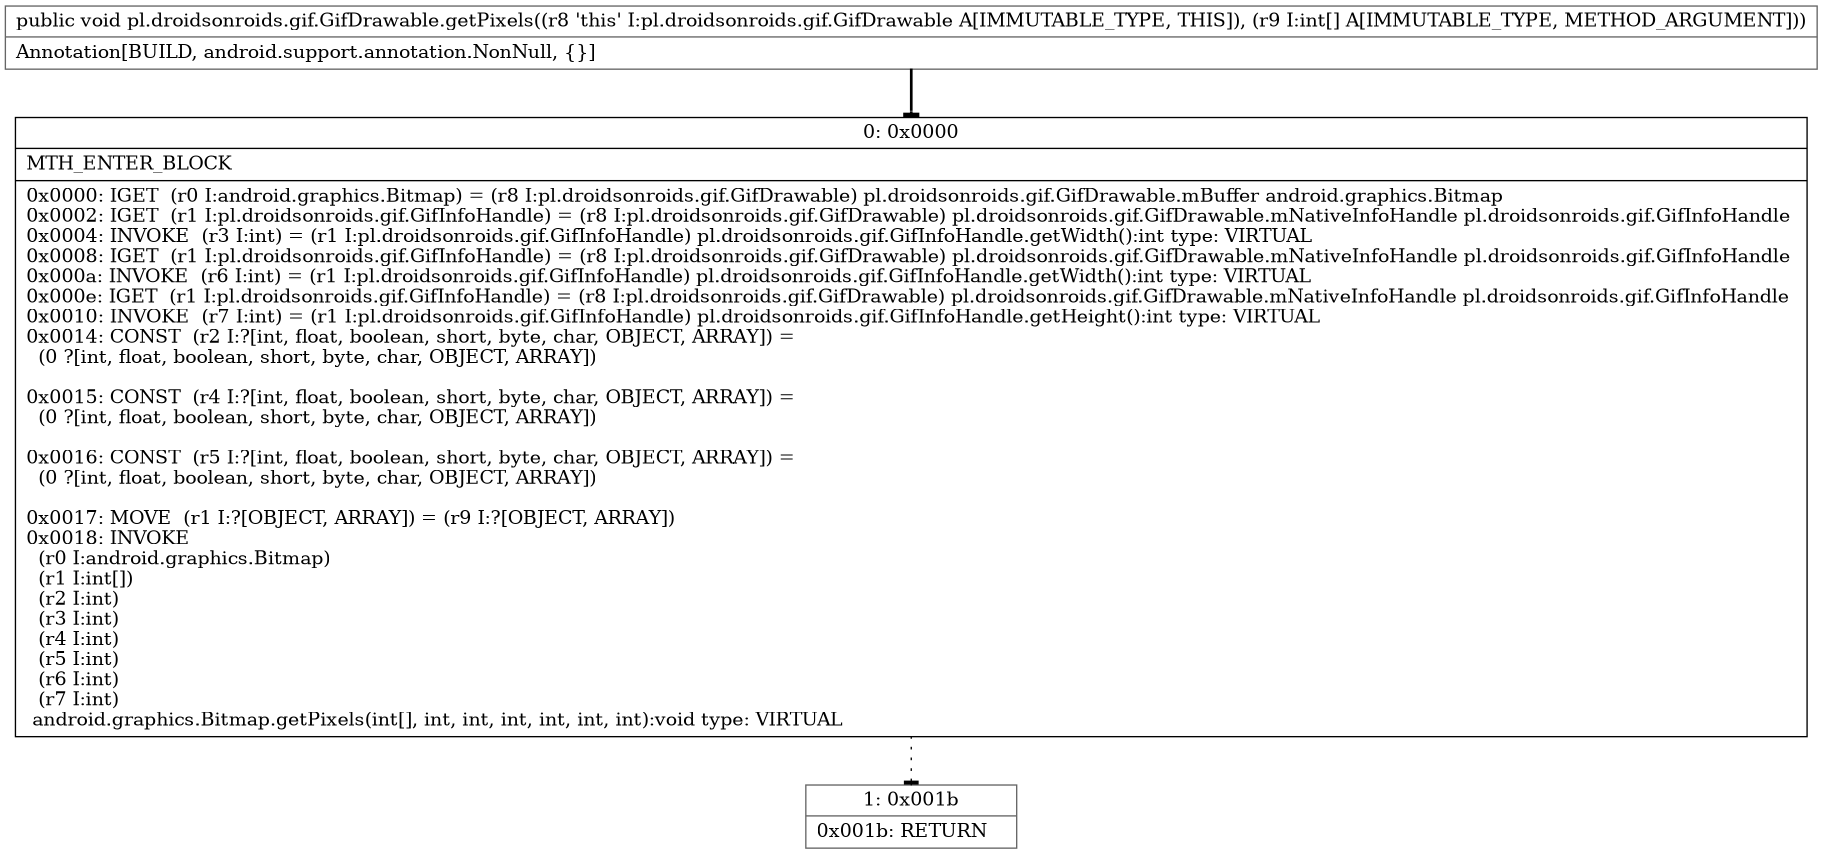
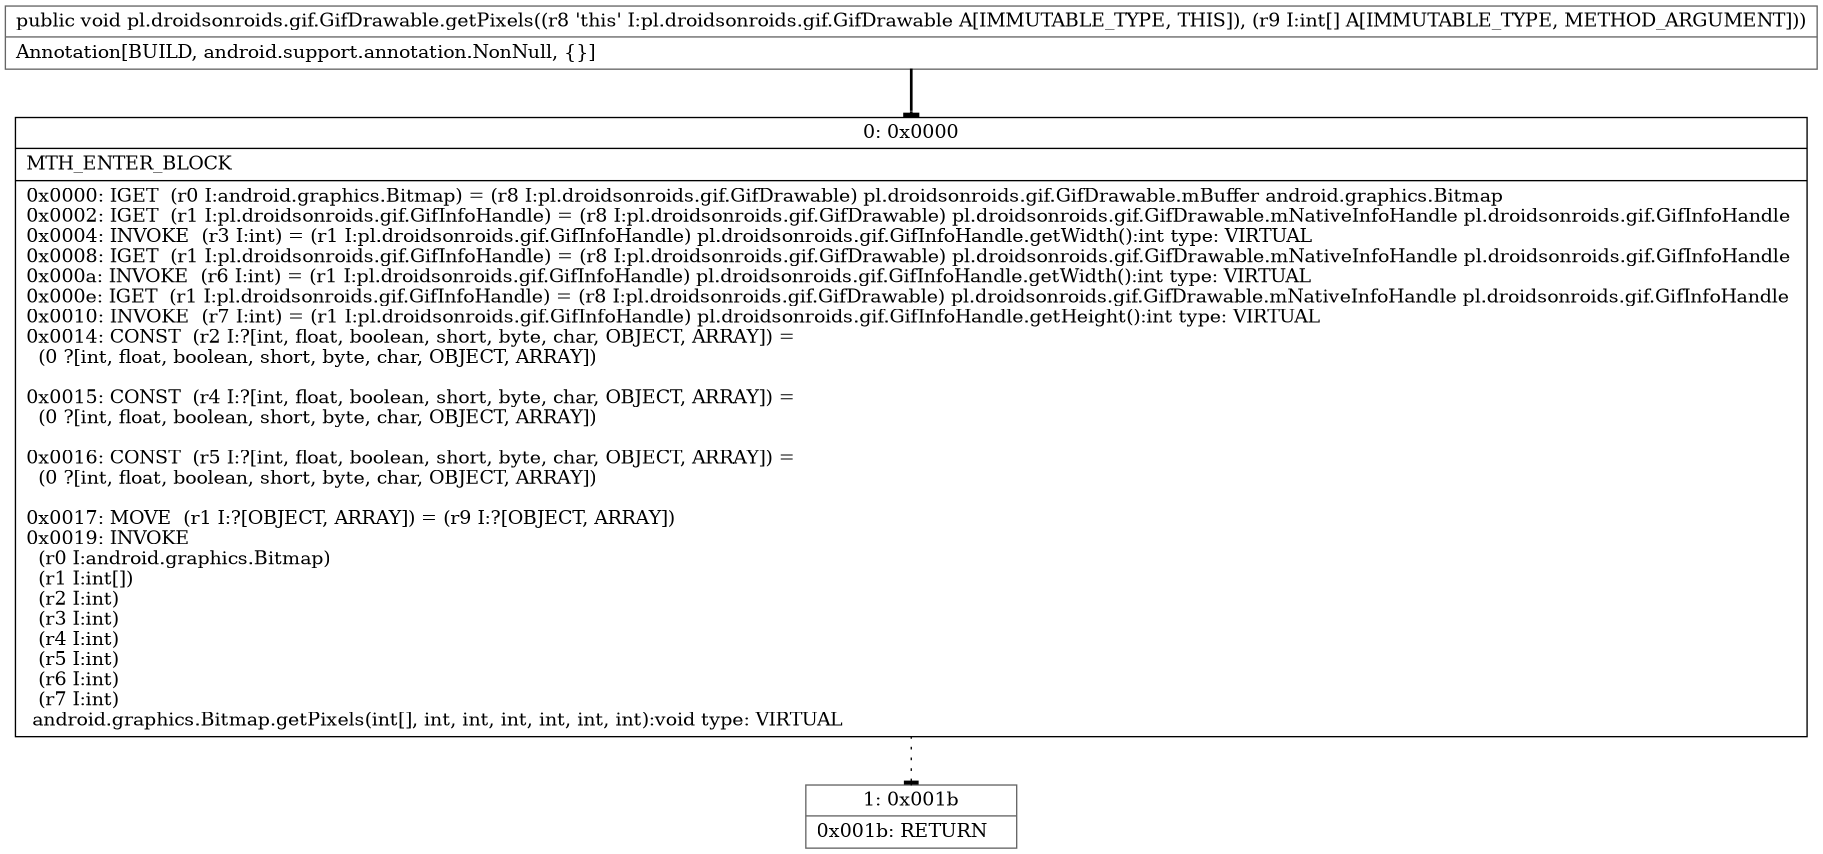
(114, 539) -> (114, 539)
